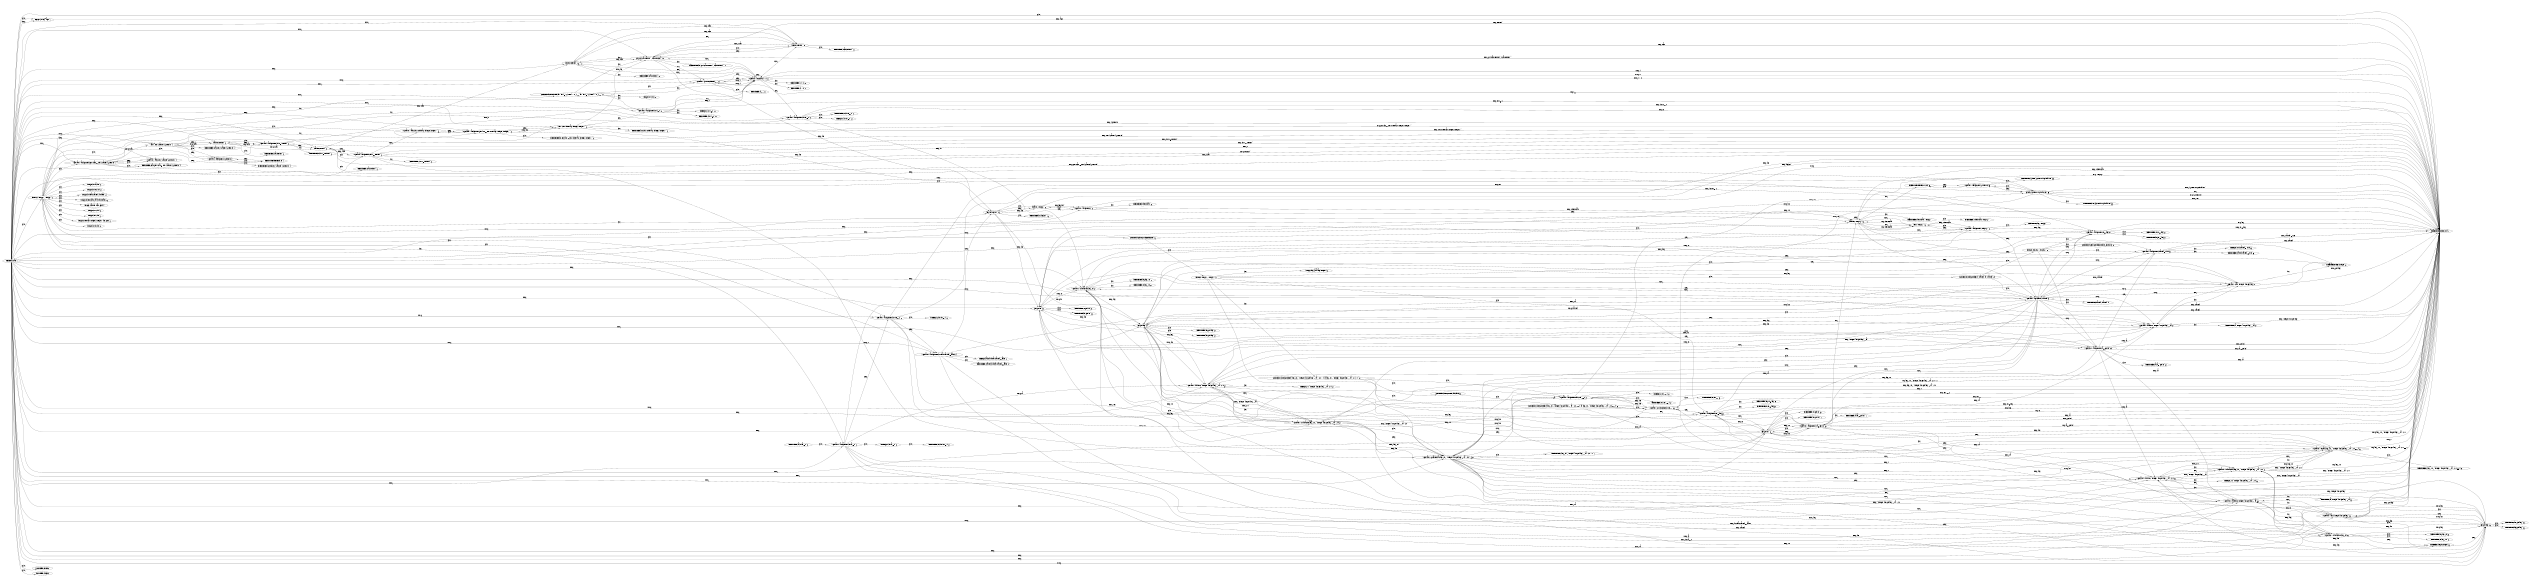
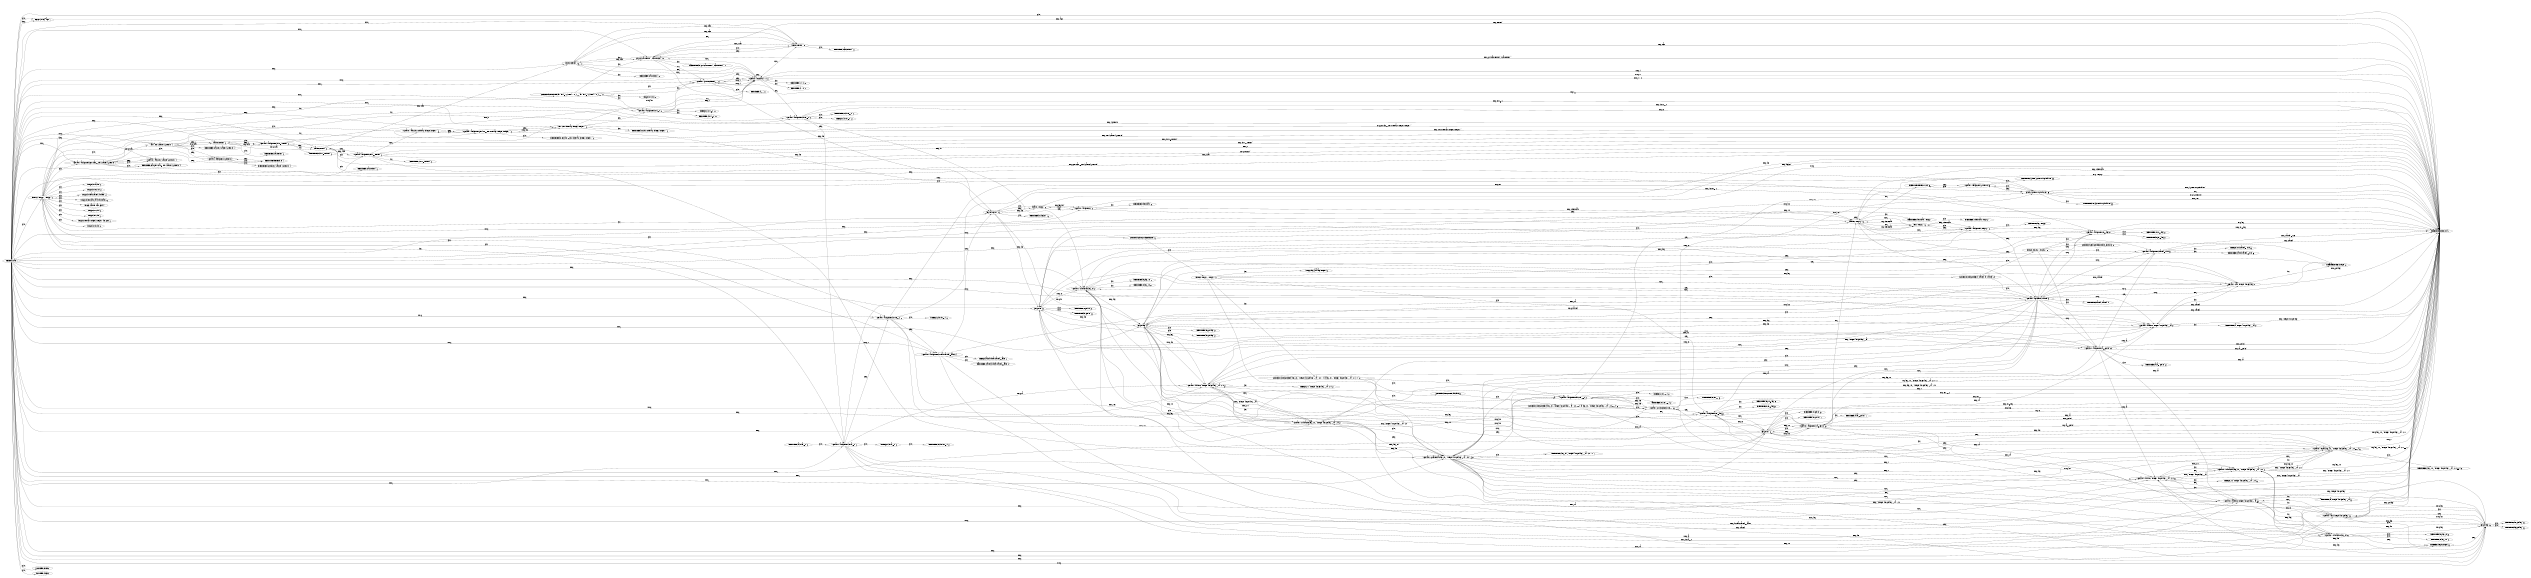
(615, 93) -> (639, 107)
(1807, 242) -> (1791, 231)
none -> (829, 276)
